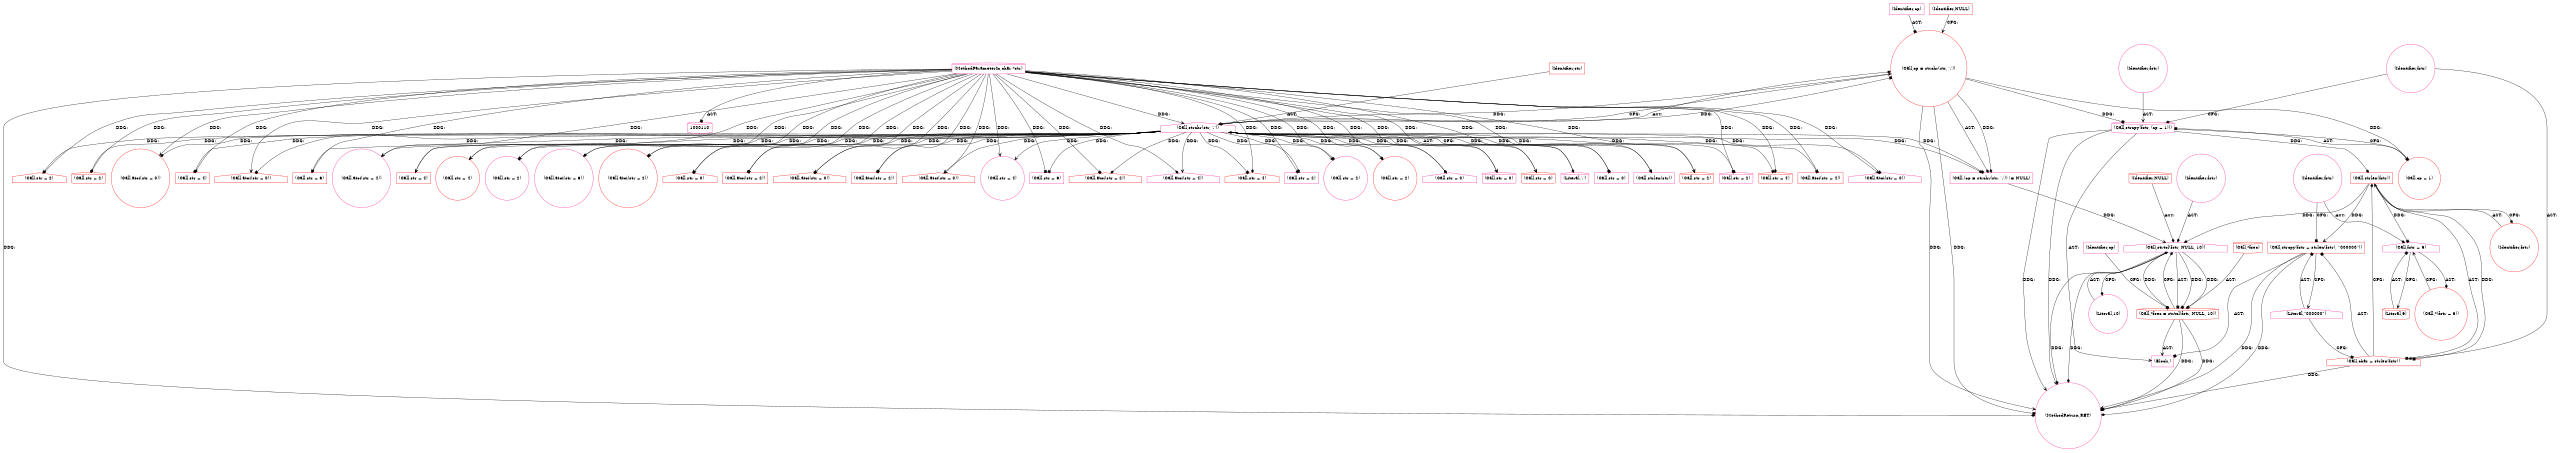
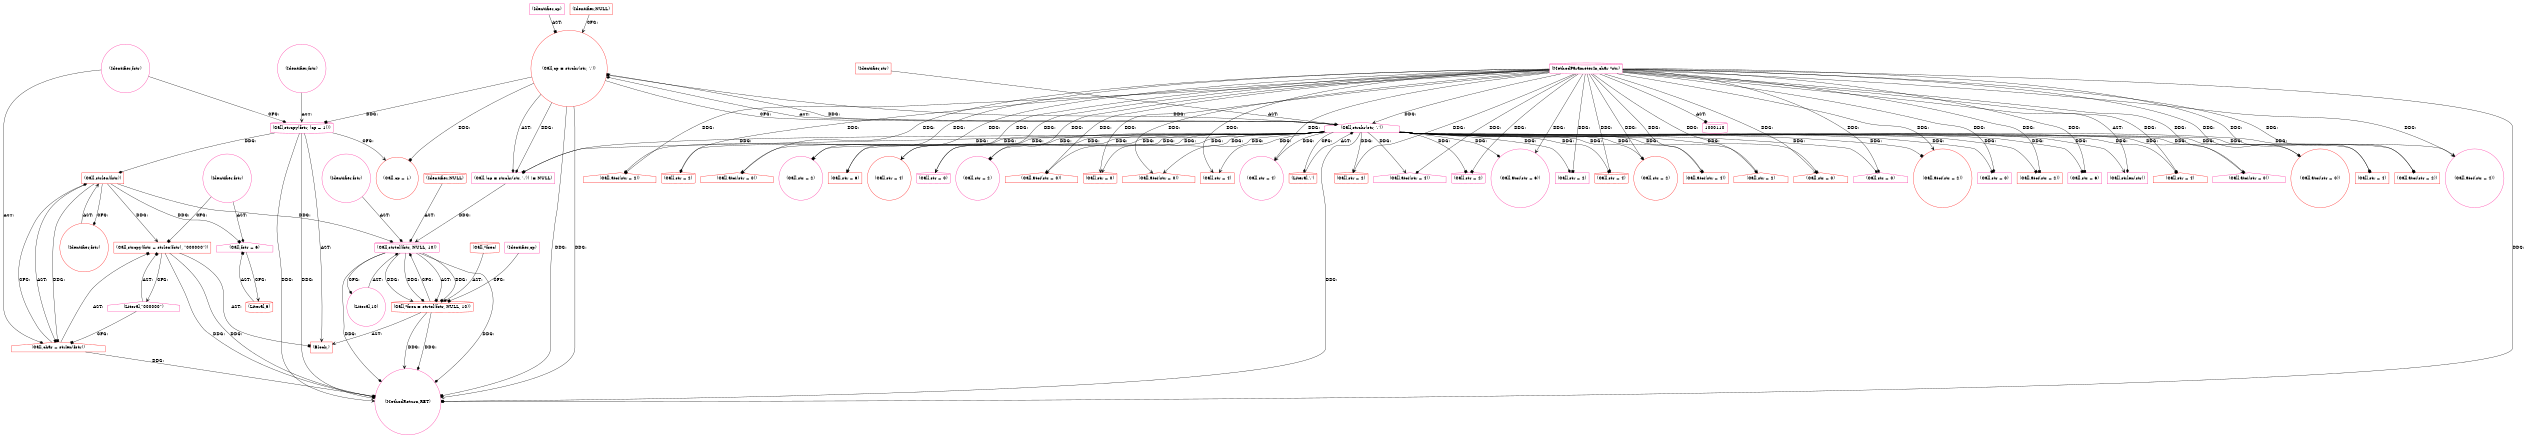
(1502, 128) -> (2119, 128)
(2296, 138) -> none
(1575, 178) -> (1303, 178)
(2176, 248) -> (407, 248)
(2441, 314) -> none
(2163, 361) -> (321, 347)
none -> (1006, 388)
